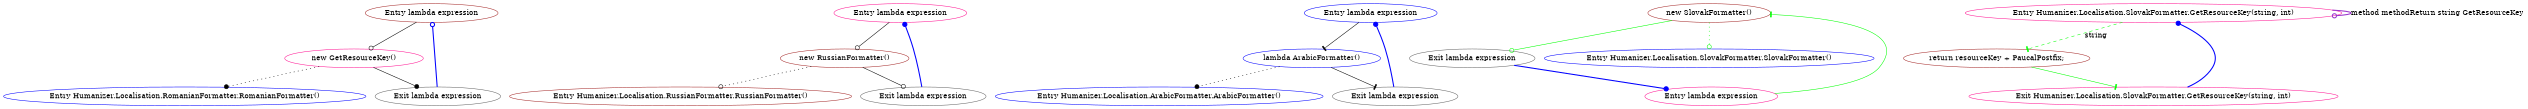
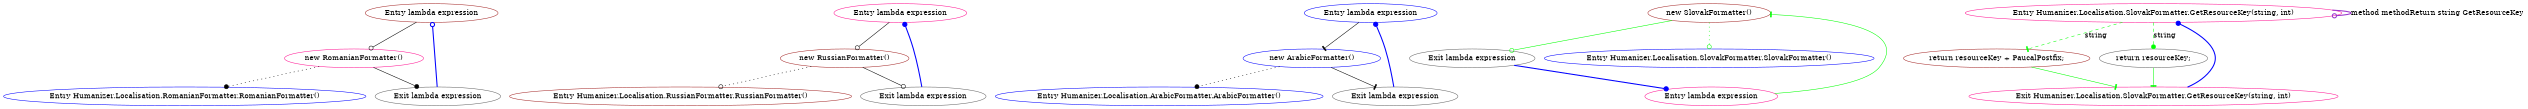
(354, 58) -> (354, 58)
(1312, 58) -> (1312, 58)
none -> (2153, 58)
